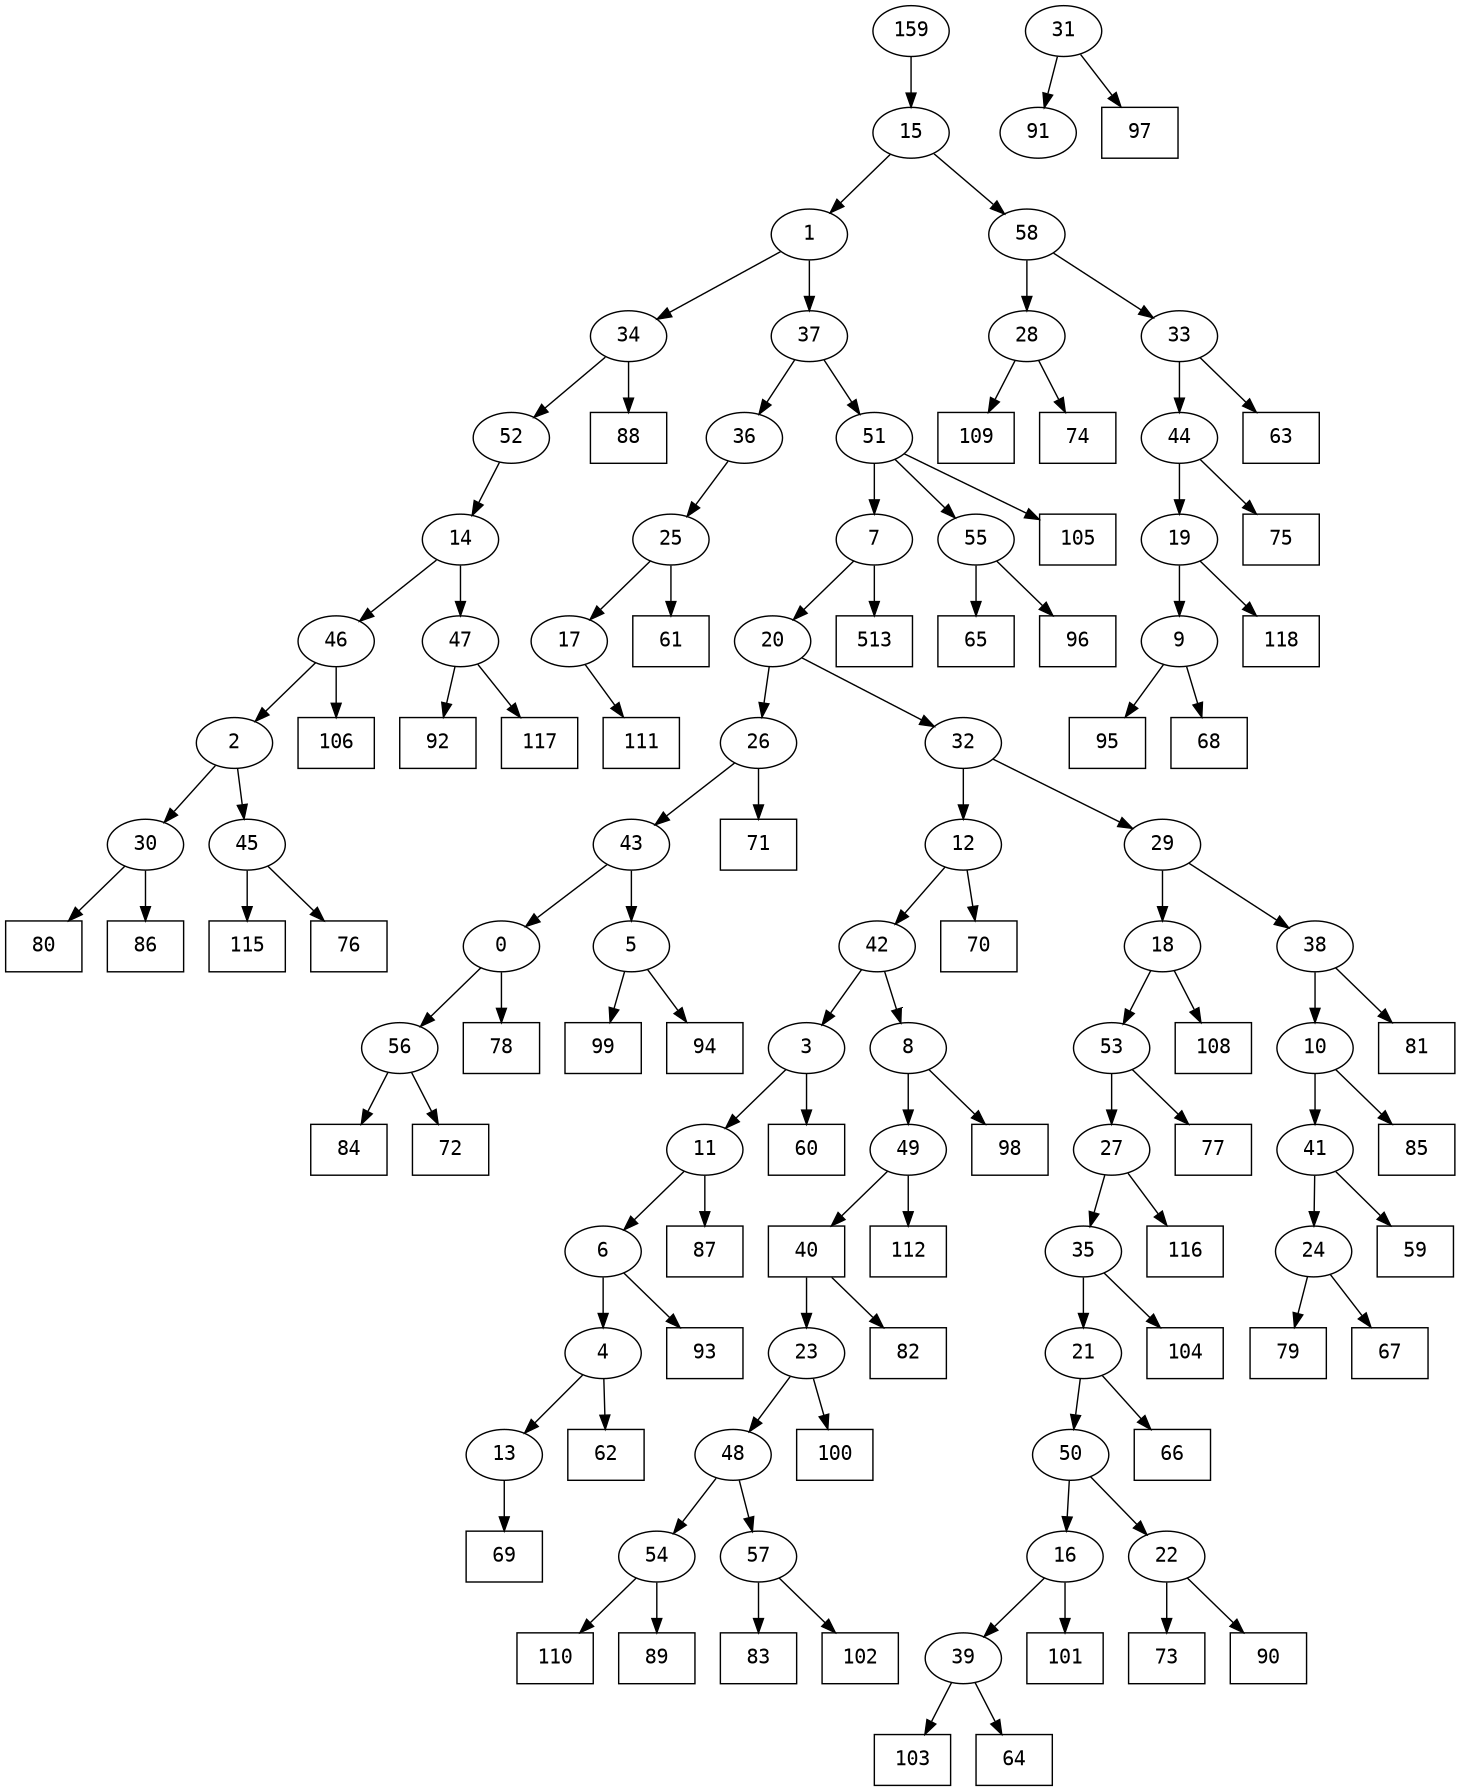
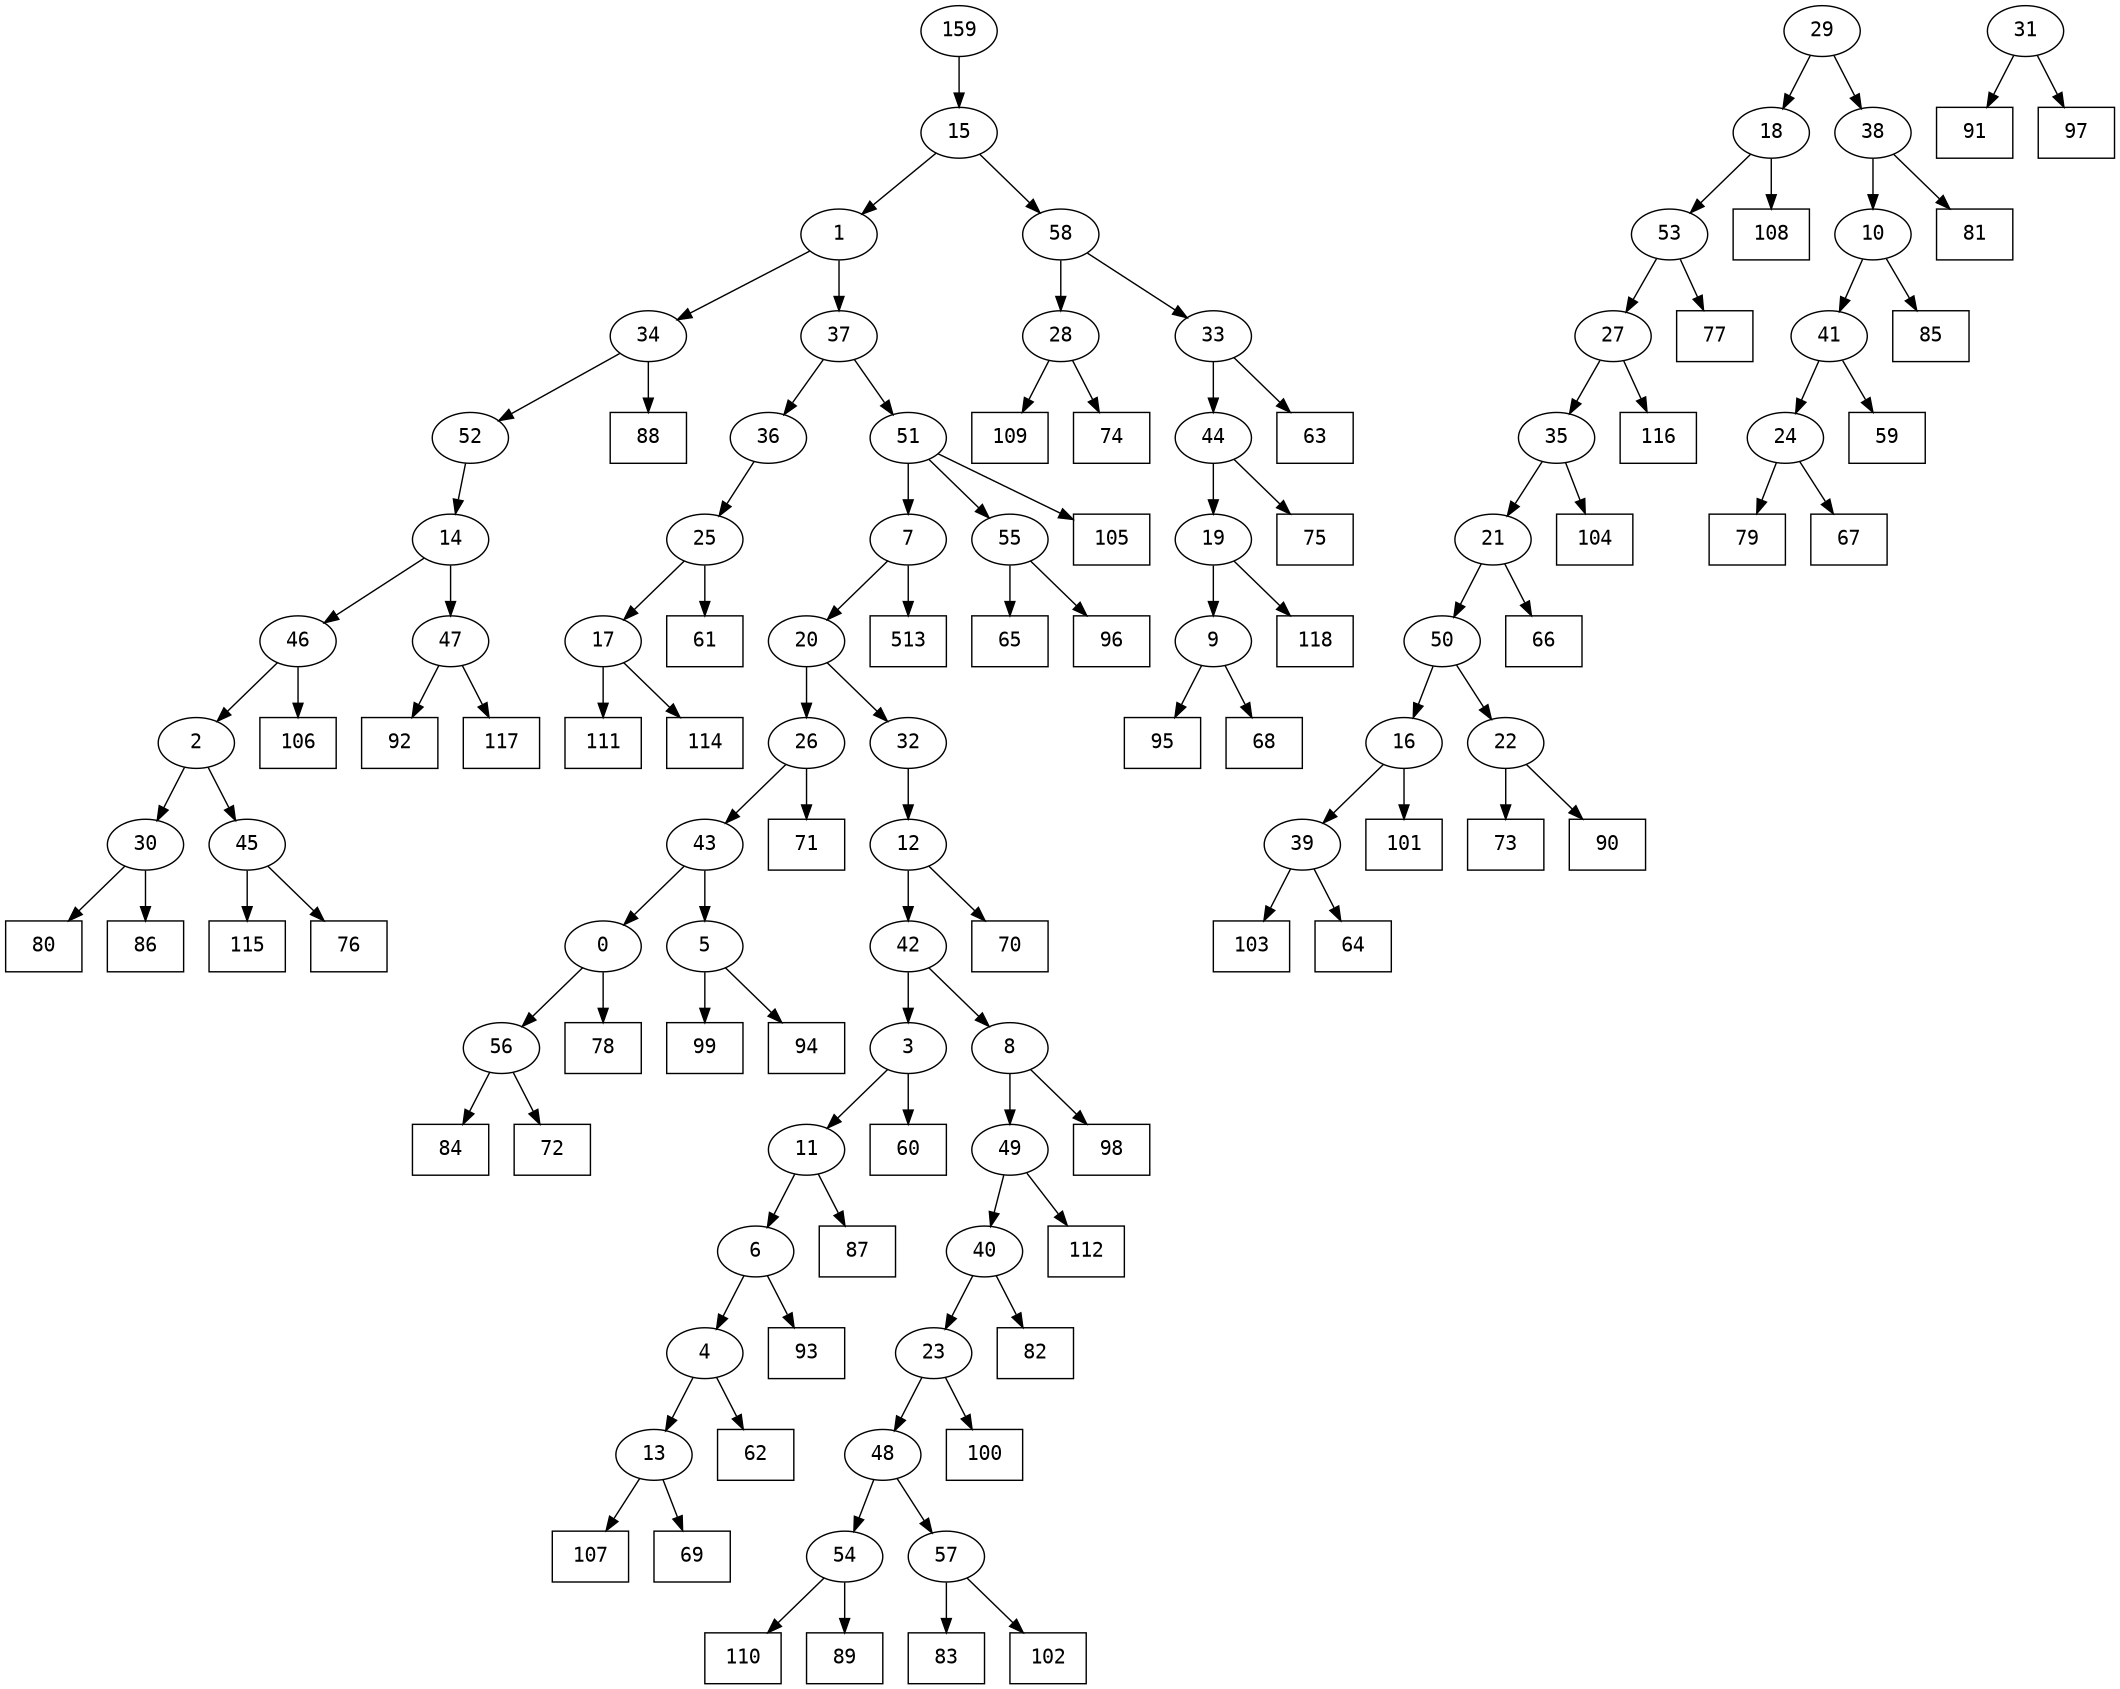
(1038, 133) -> (1975, 133)
none -> (705, 743)
(1056, 791) -> none
(807, 1251) -> (985, 1251)
none -> (590, 1557)
